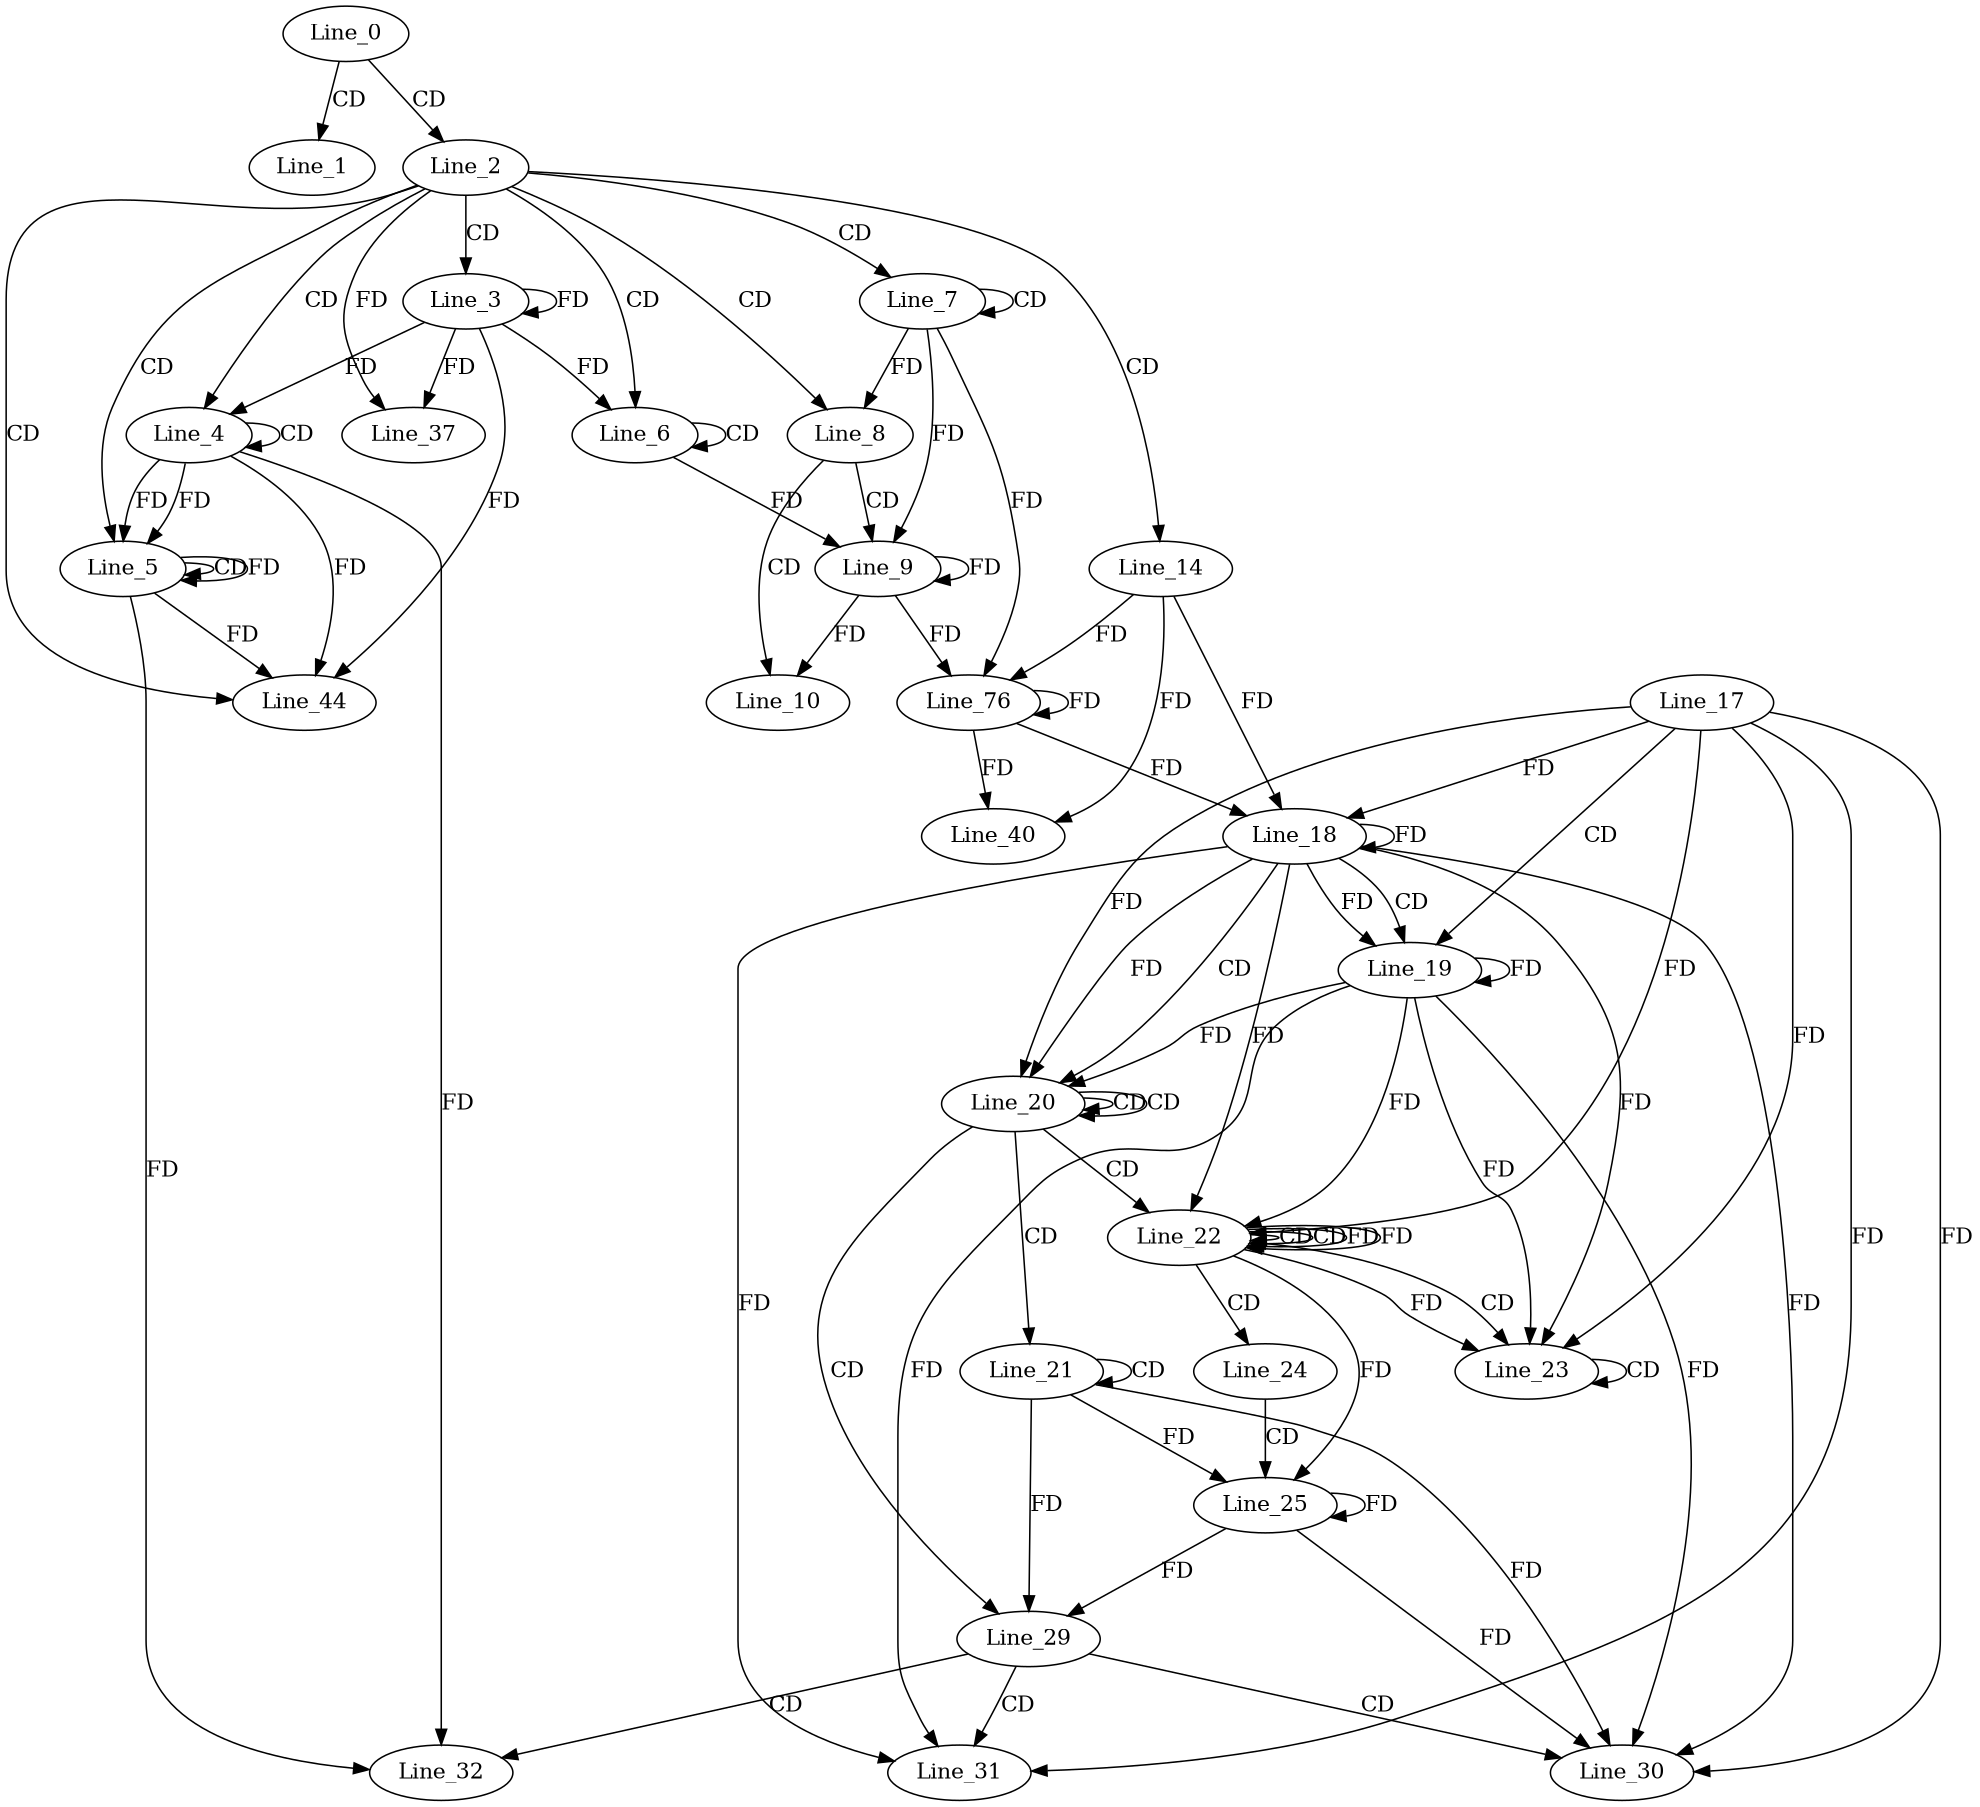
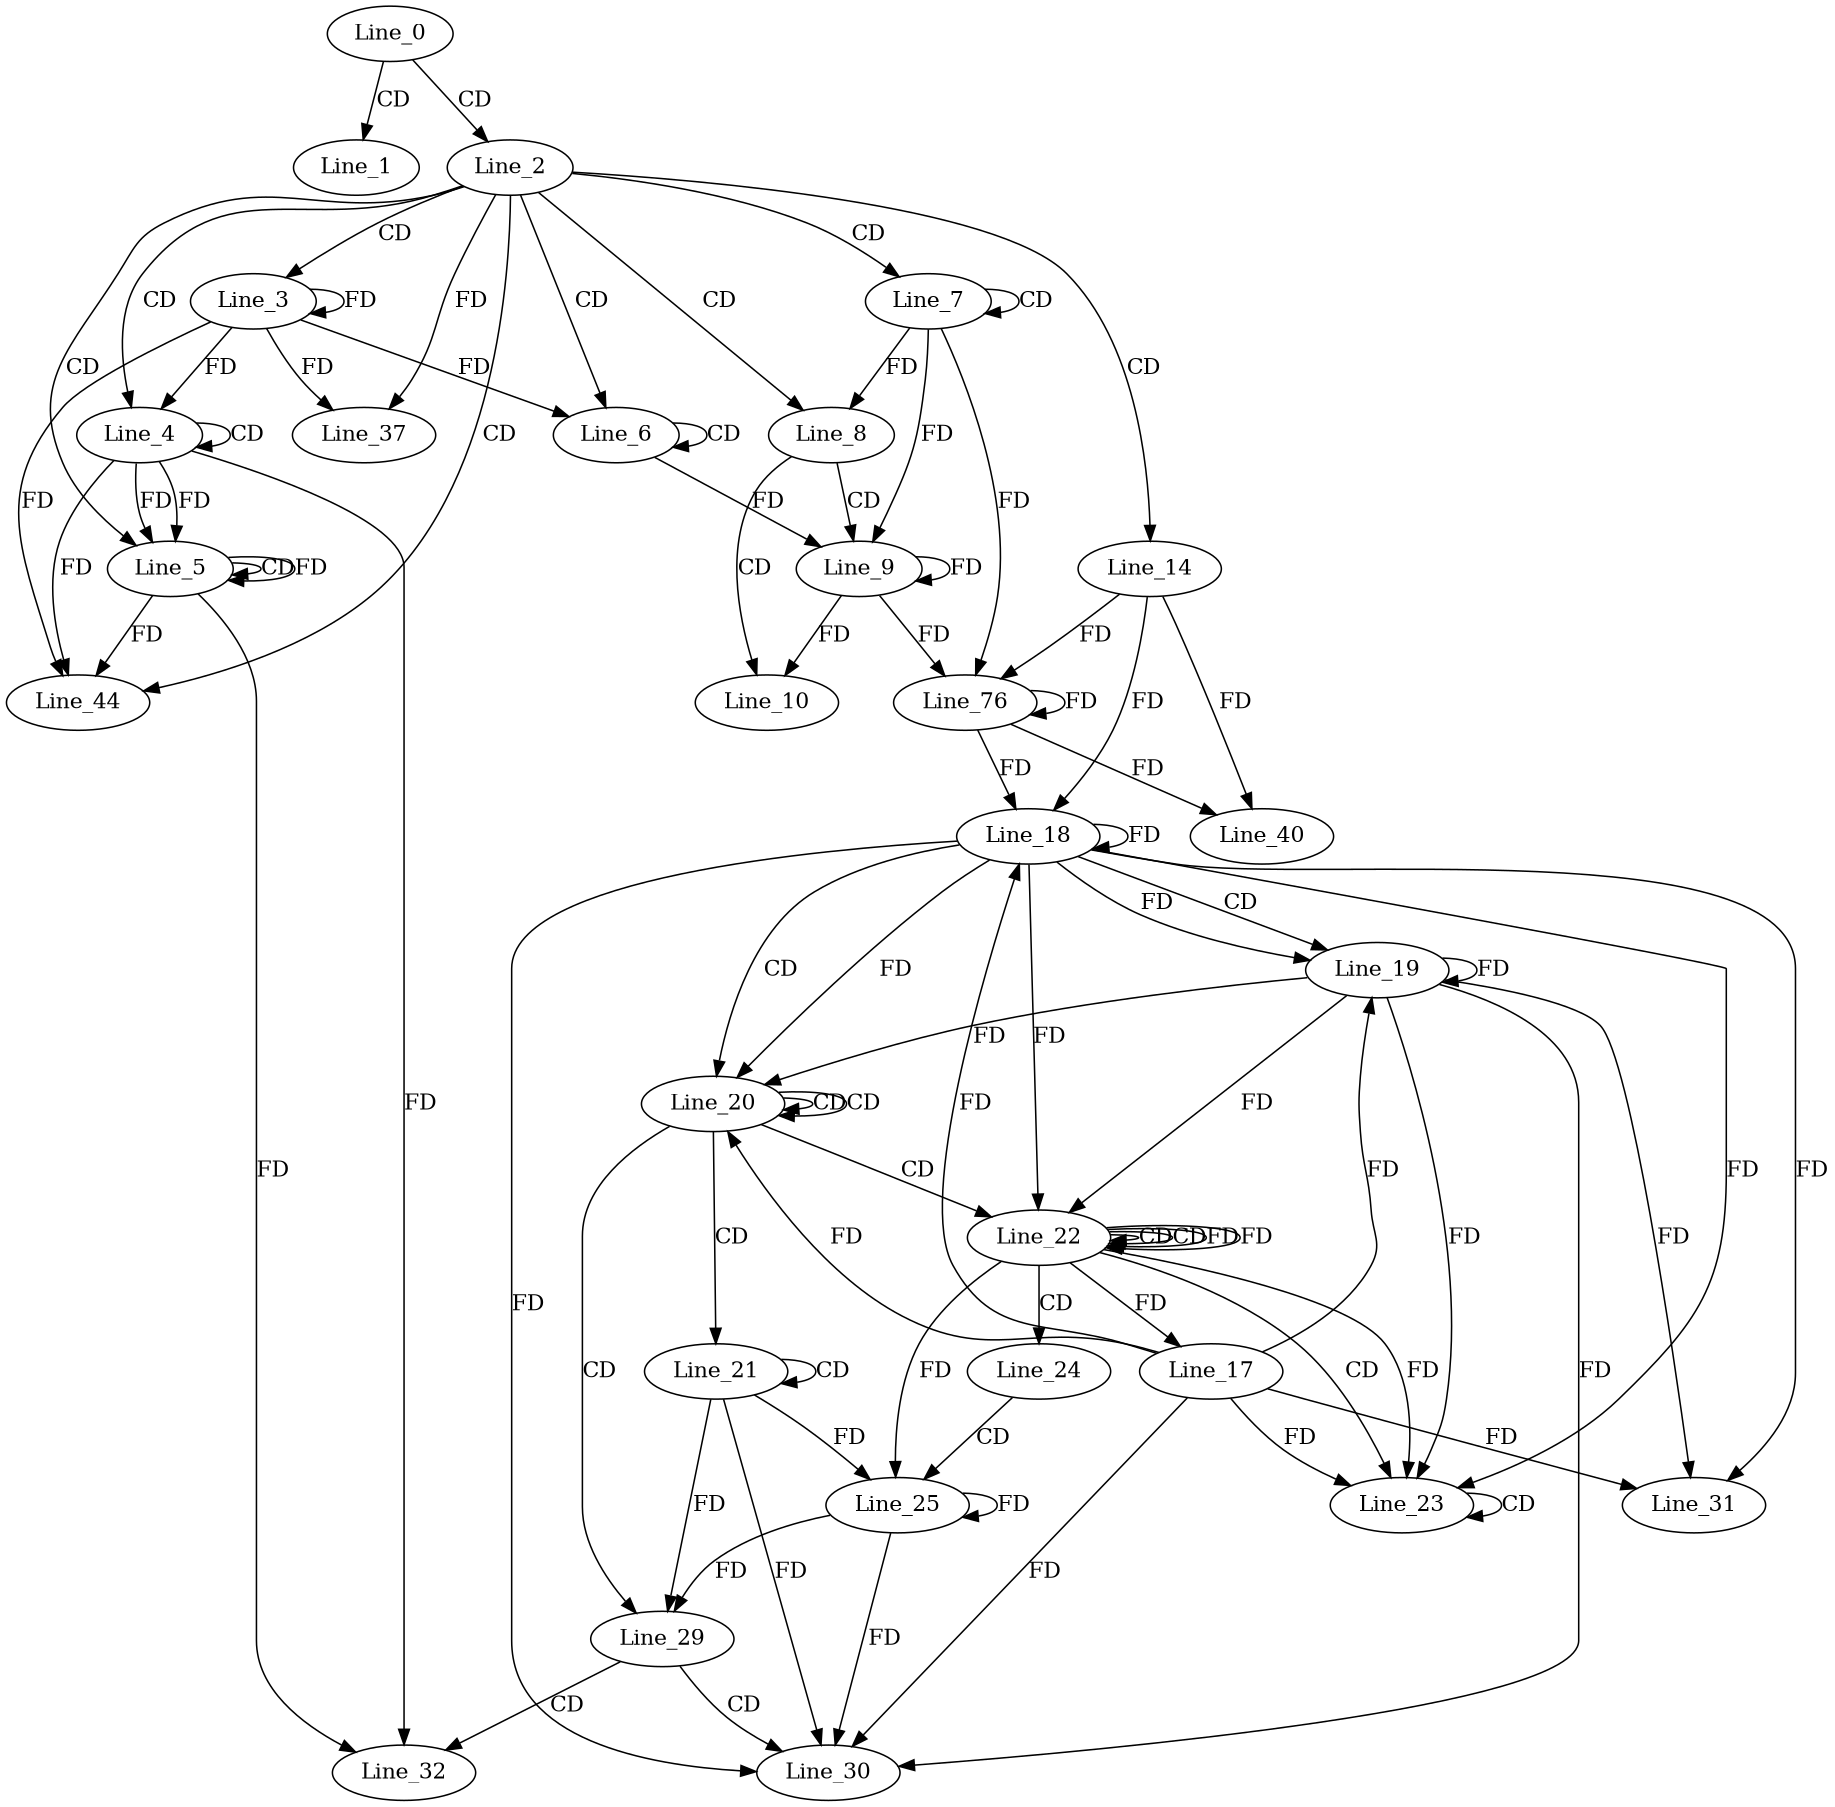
(1601, 836) -> (1383, 1171)
(1598, 1093) -> (1119, 1300)
(1000, 1699) -> none
